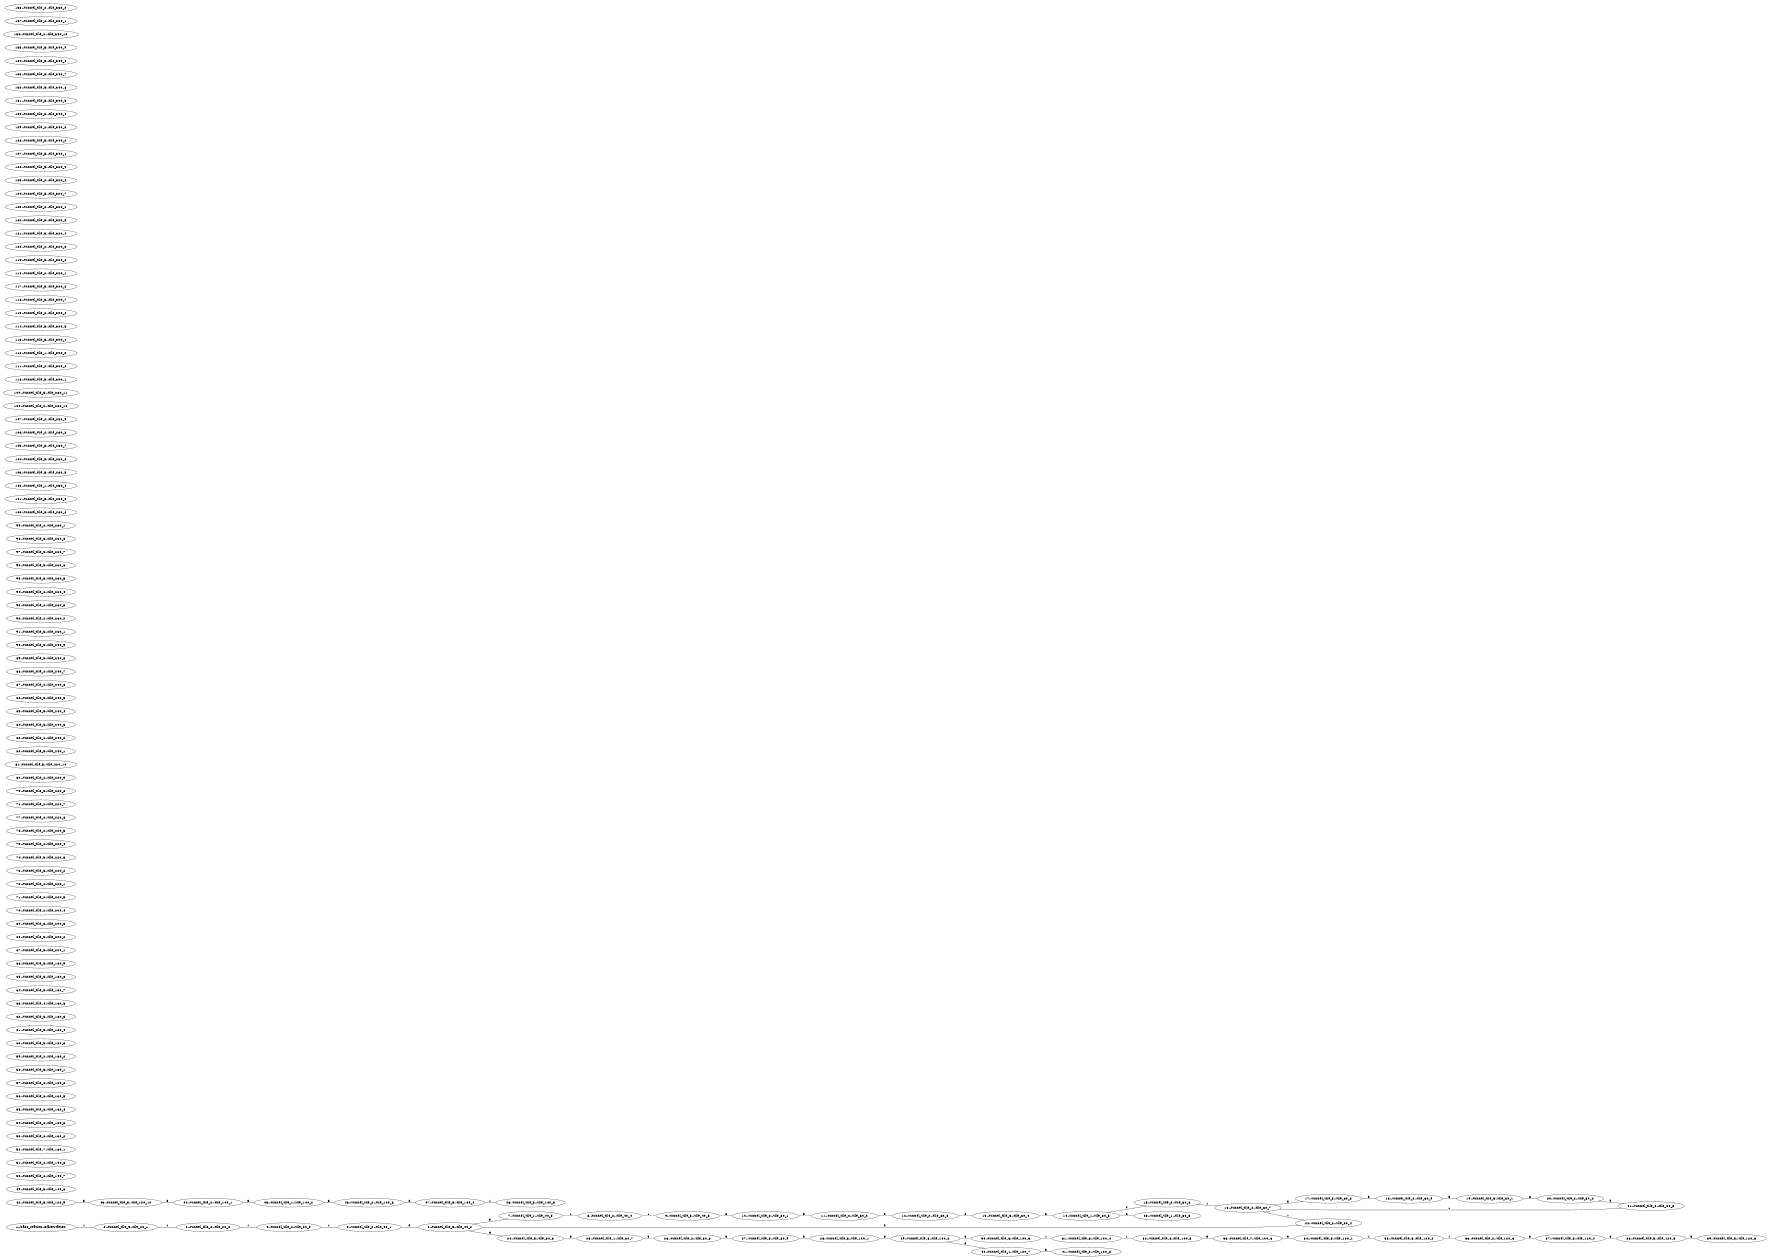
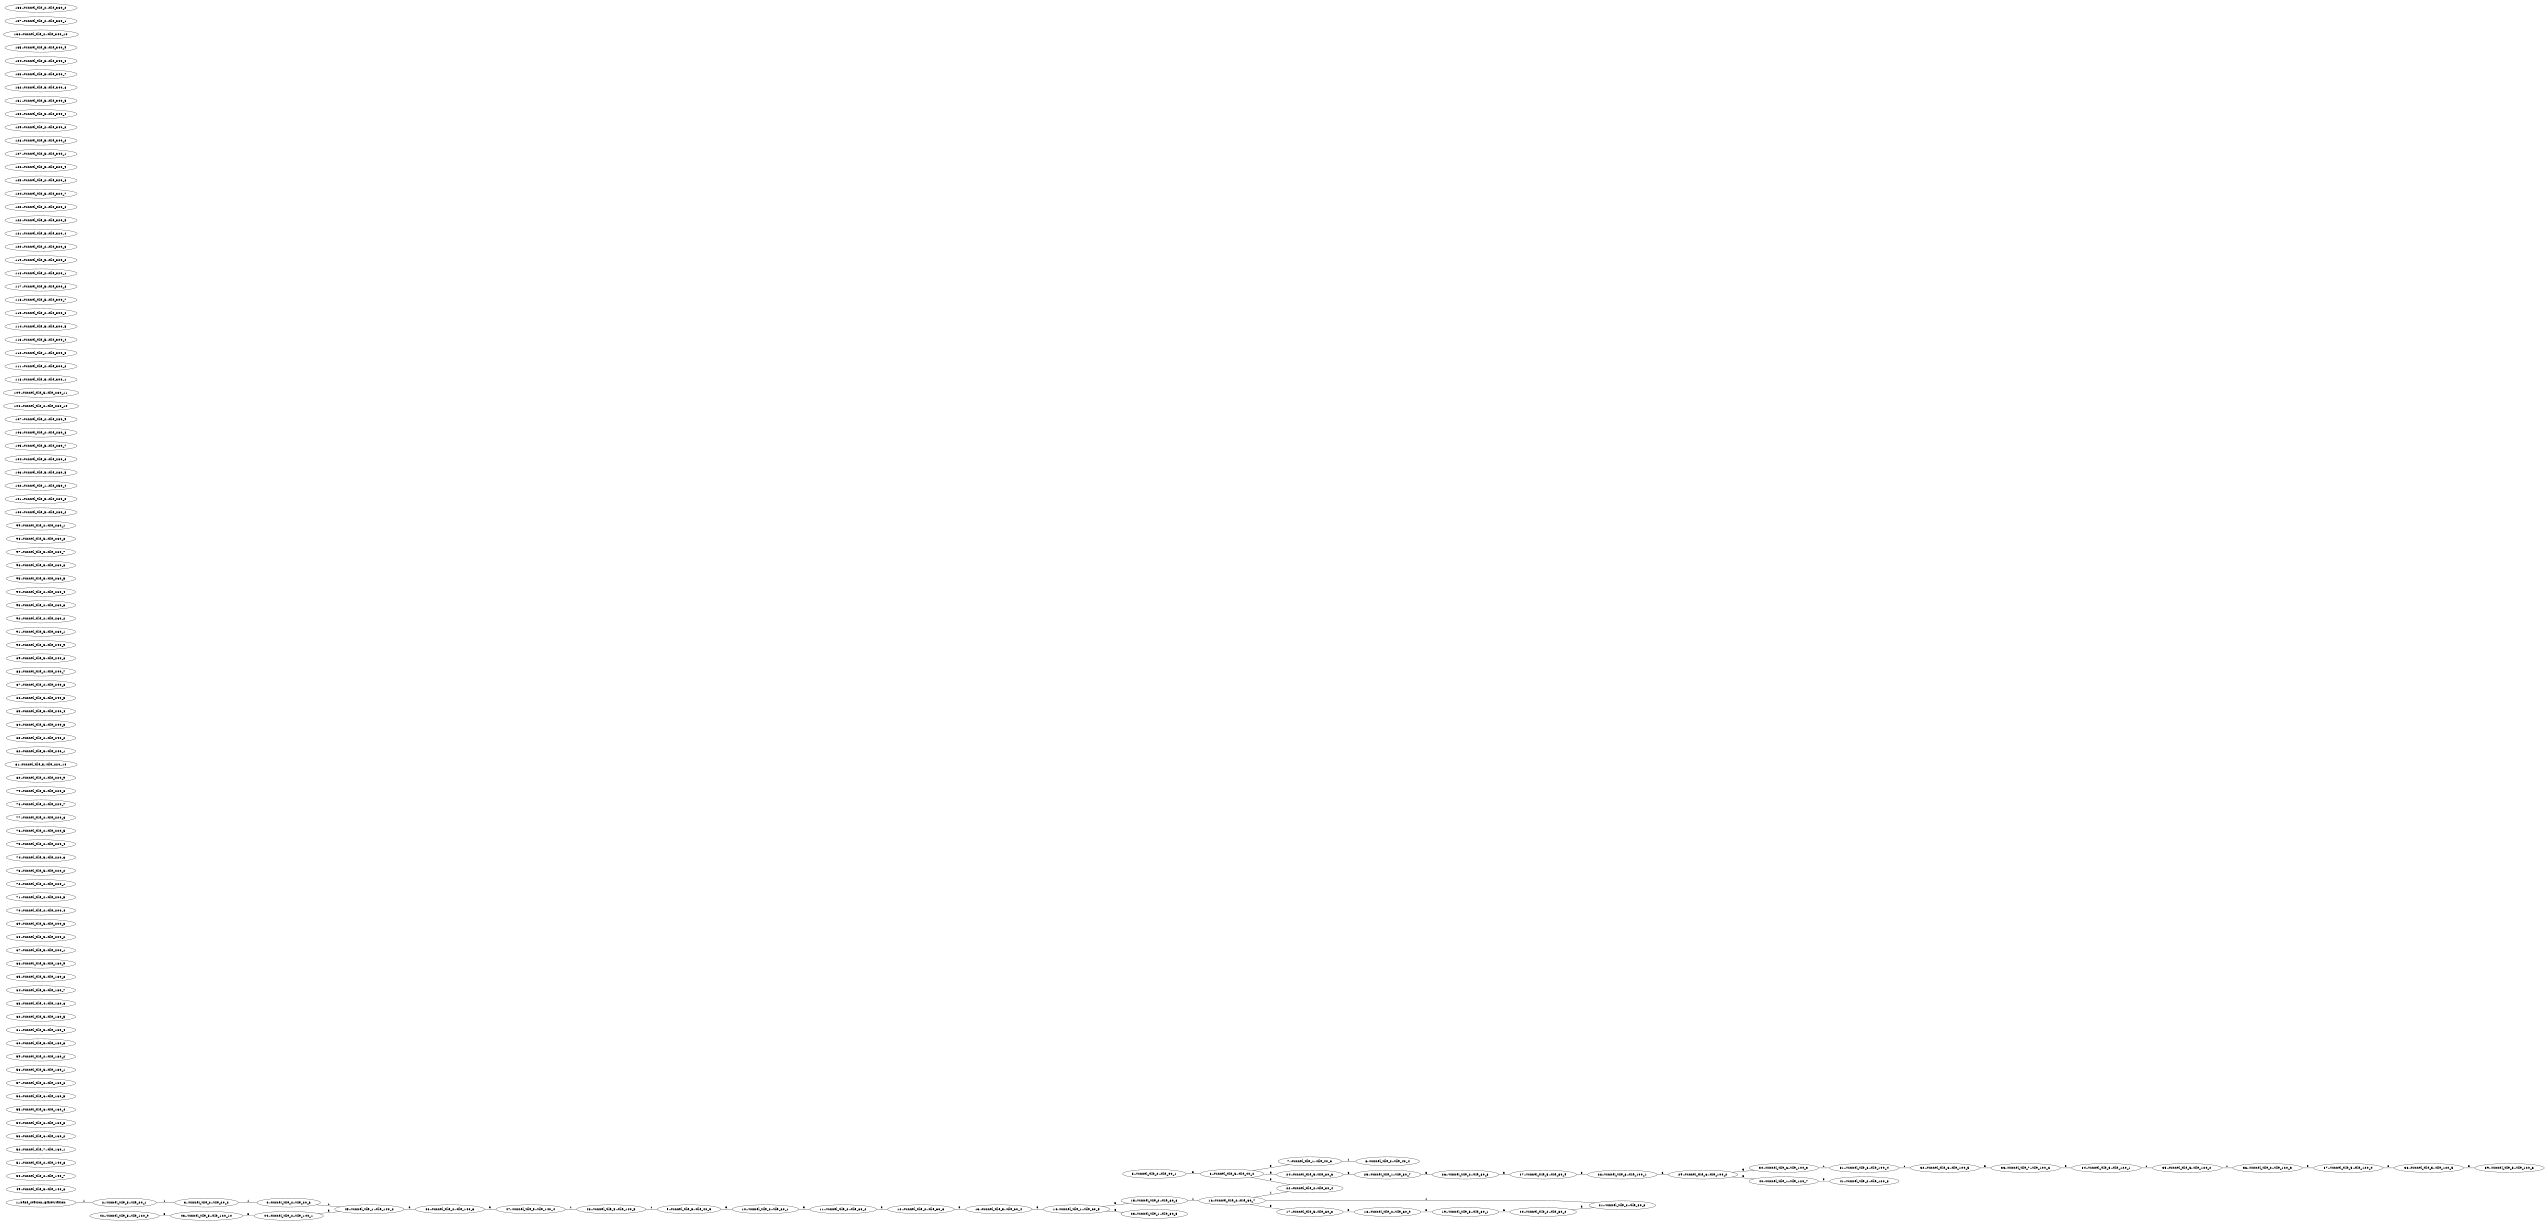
(649, 1216) -> (652, 1209)
(329, 1227) -> (328, 1206)
